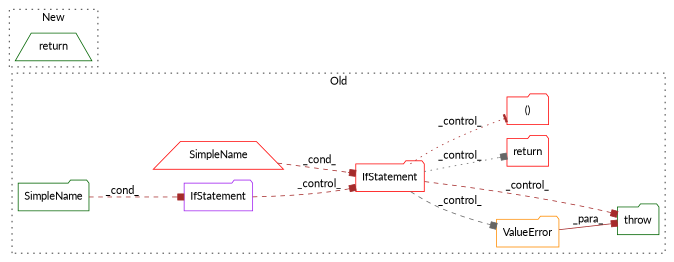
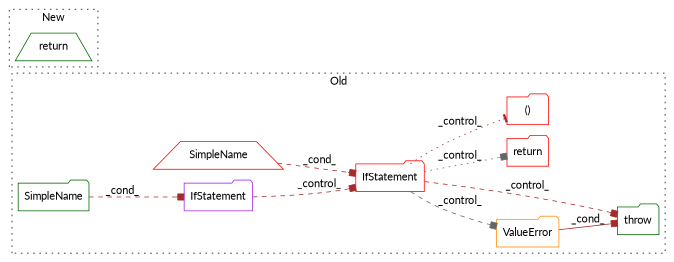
(588, 220) -> (588, 220)
